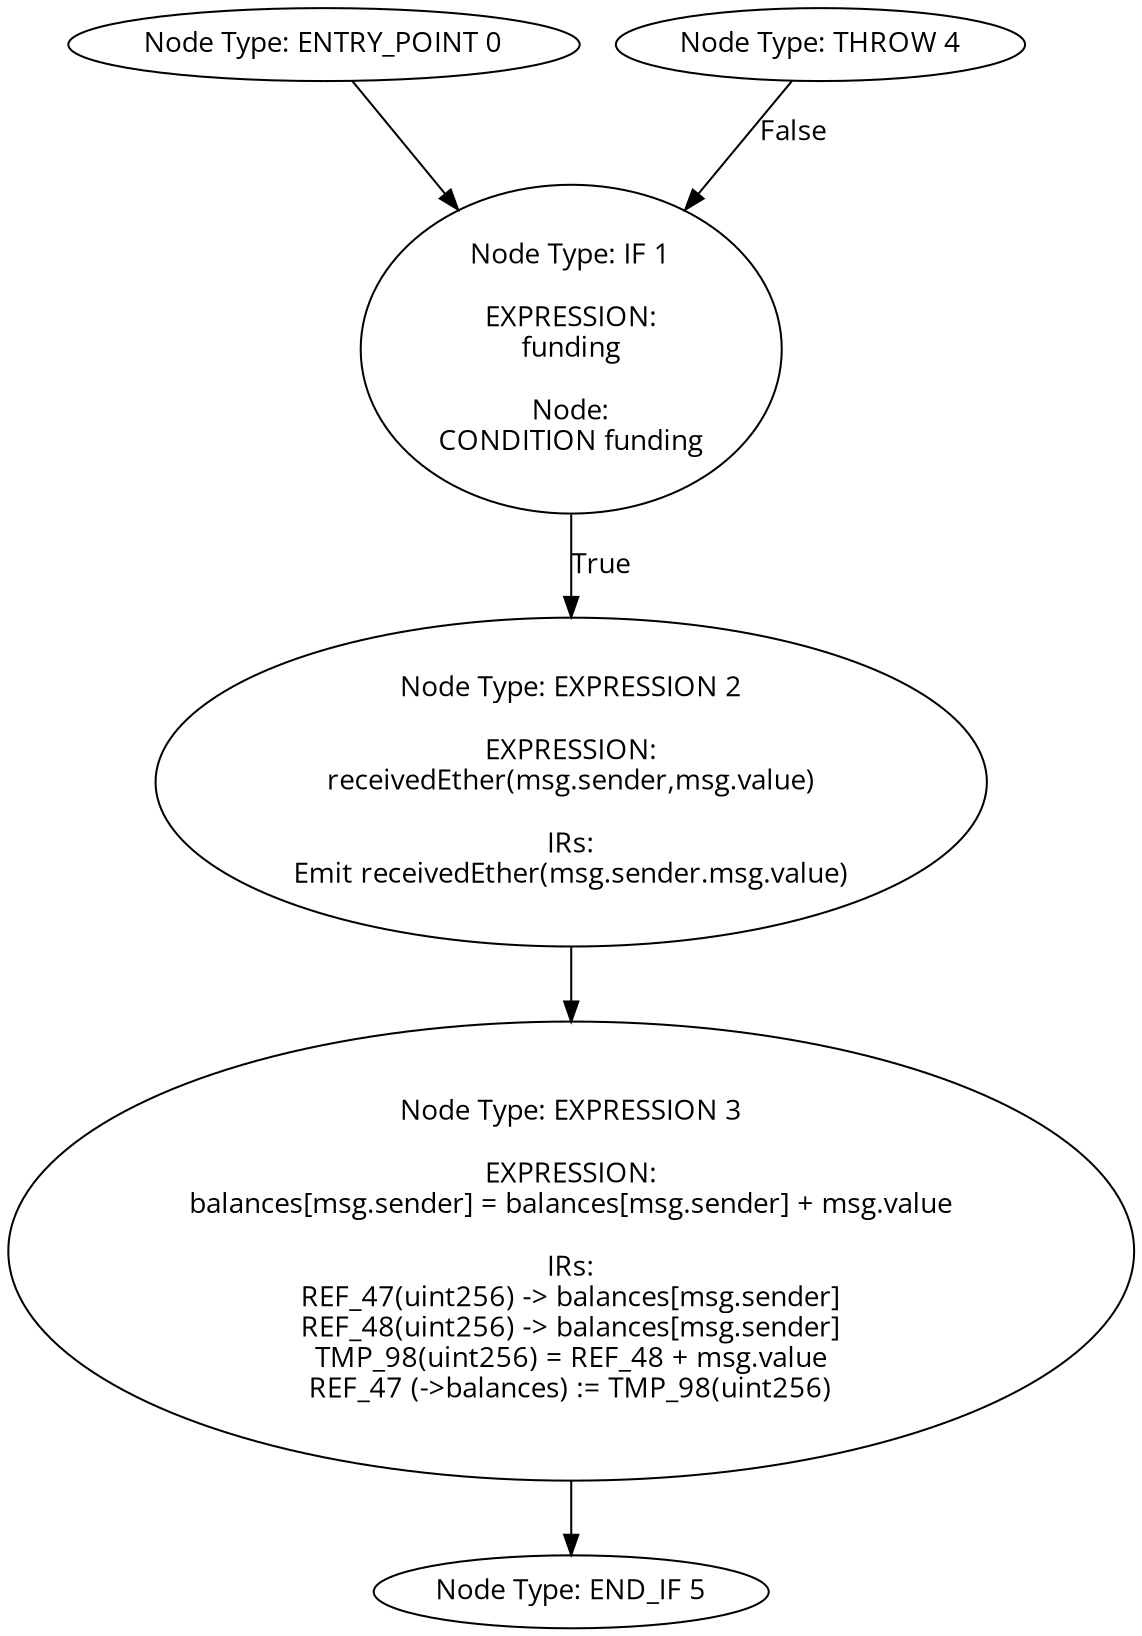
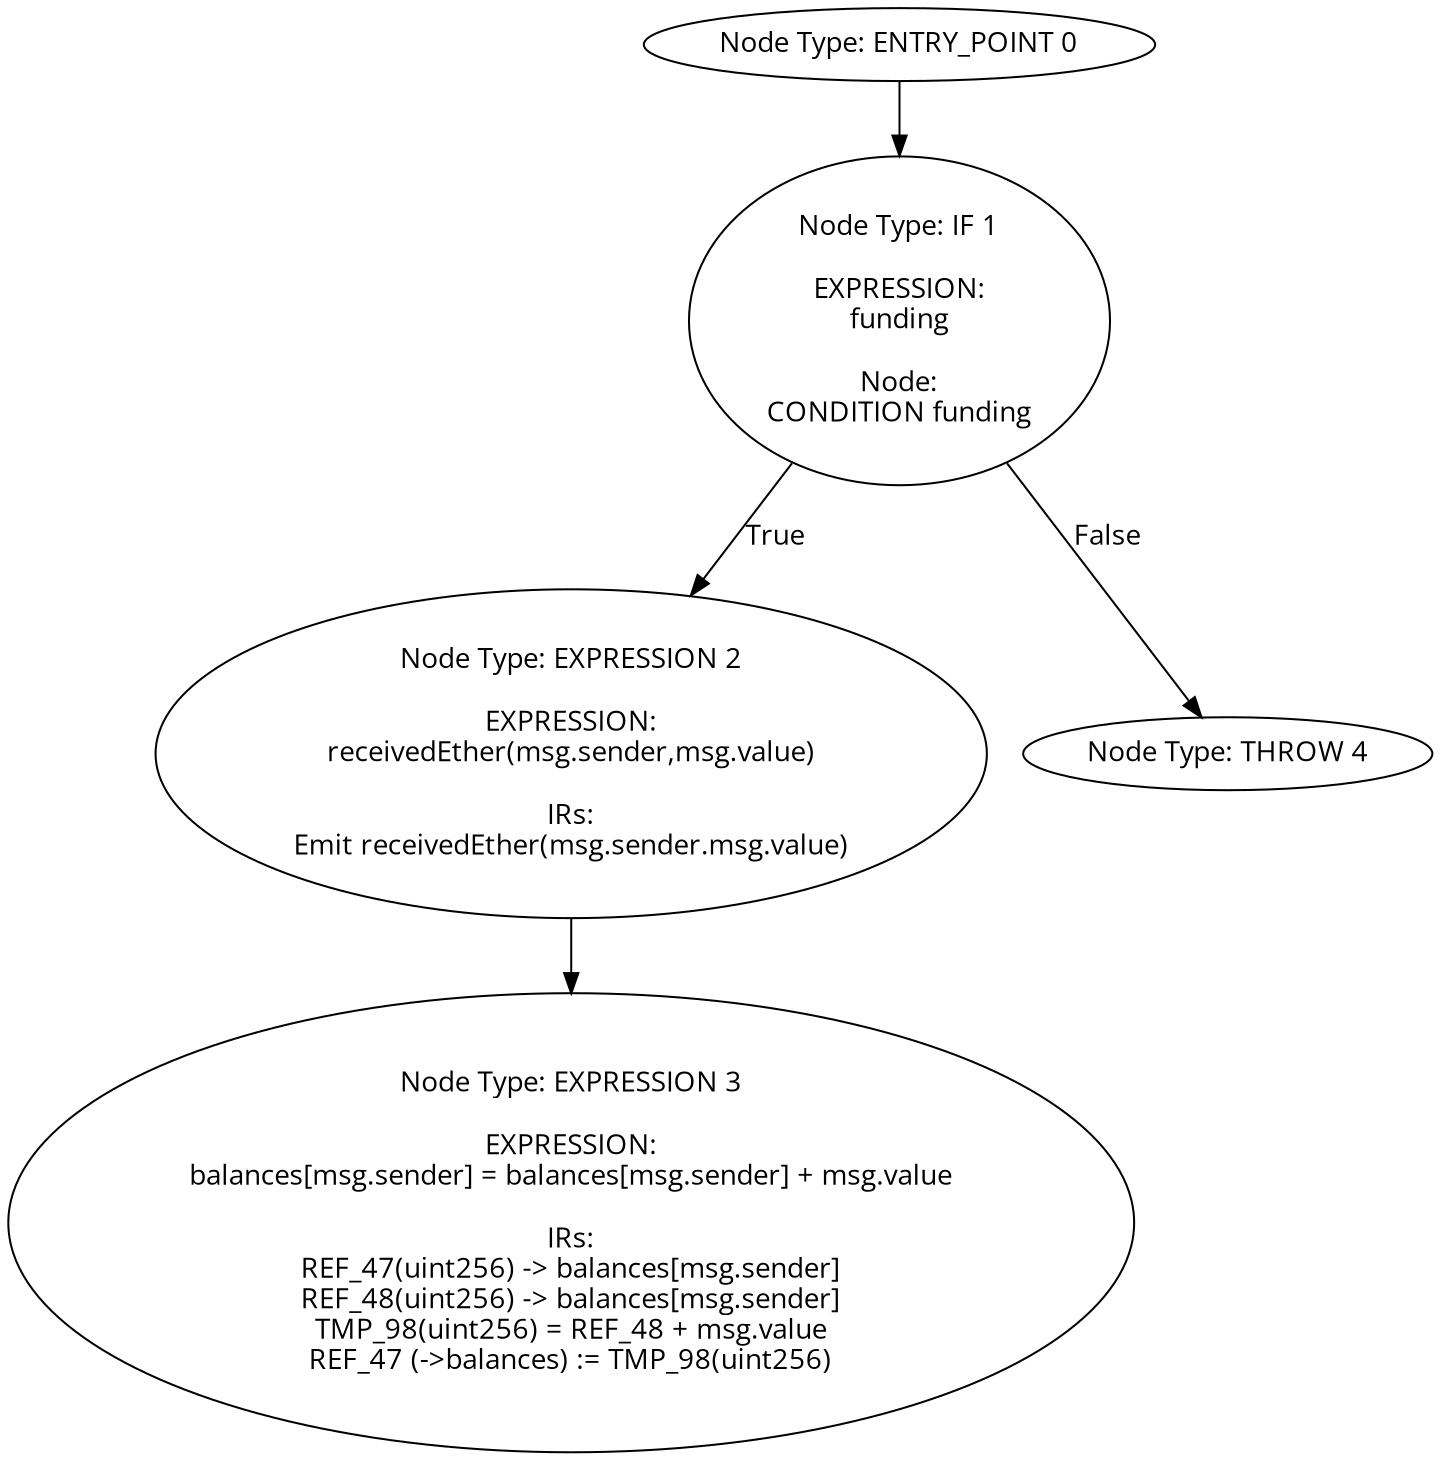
(745, 138) -> (1098, 582)
(571, 1592) -> none
